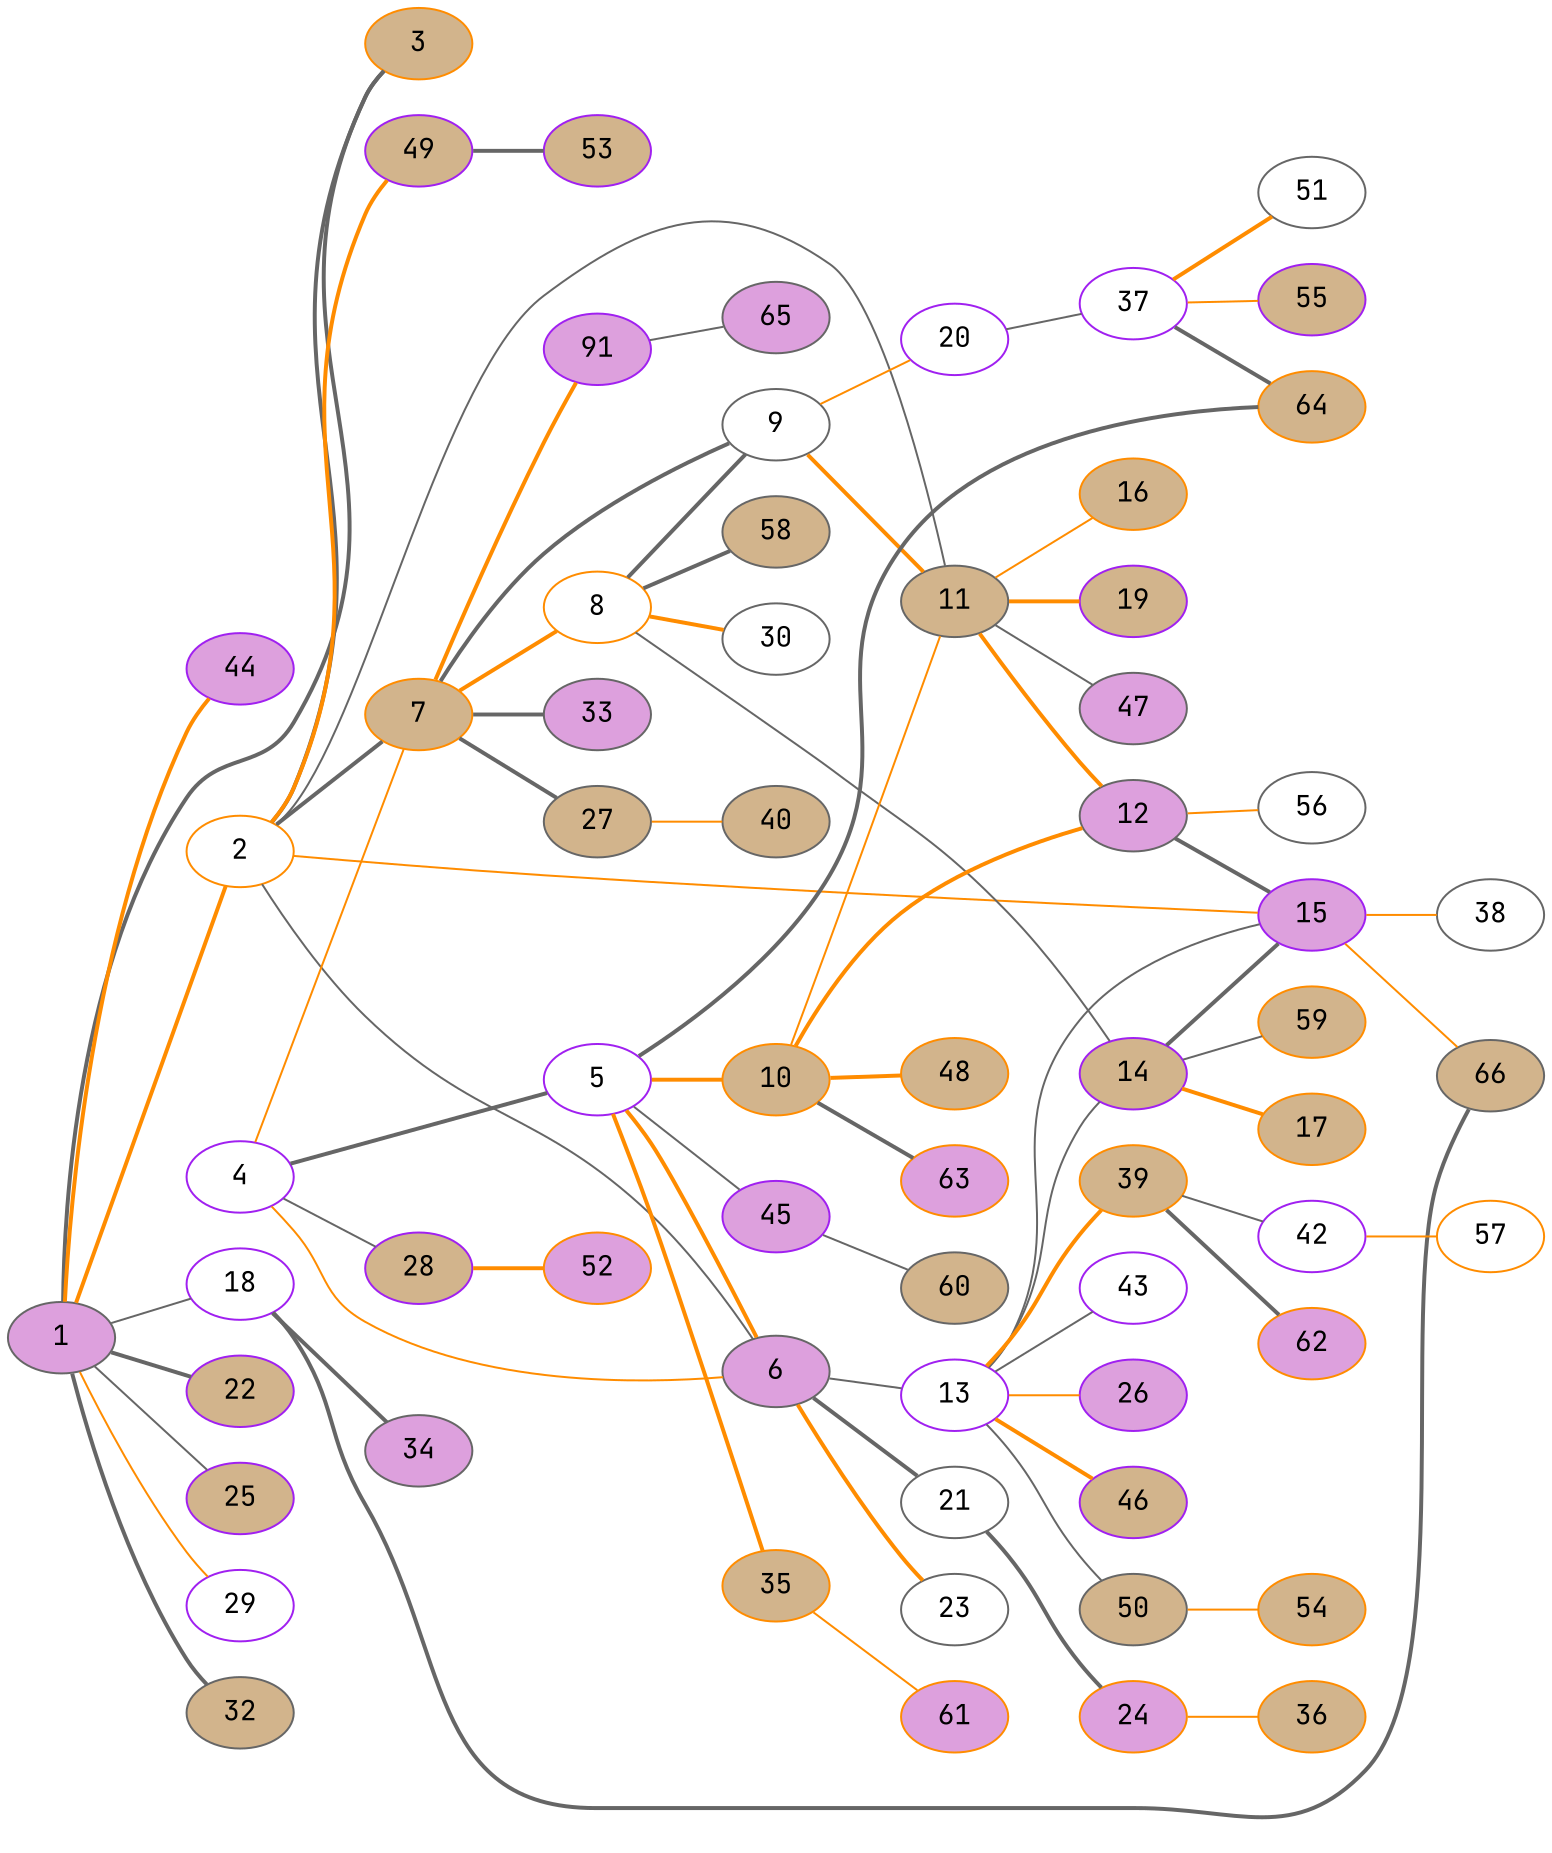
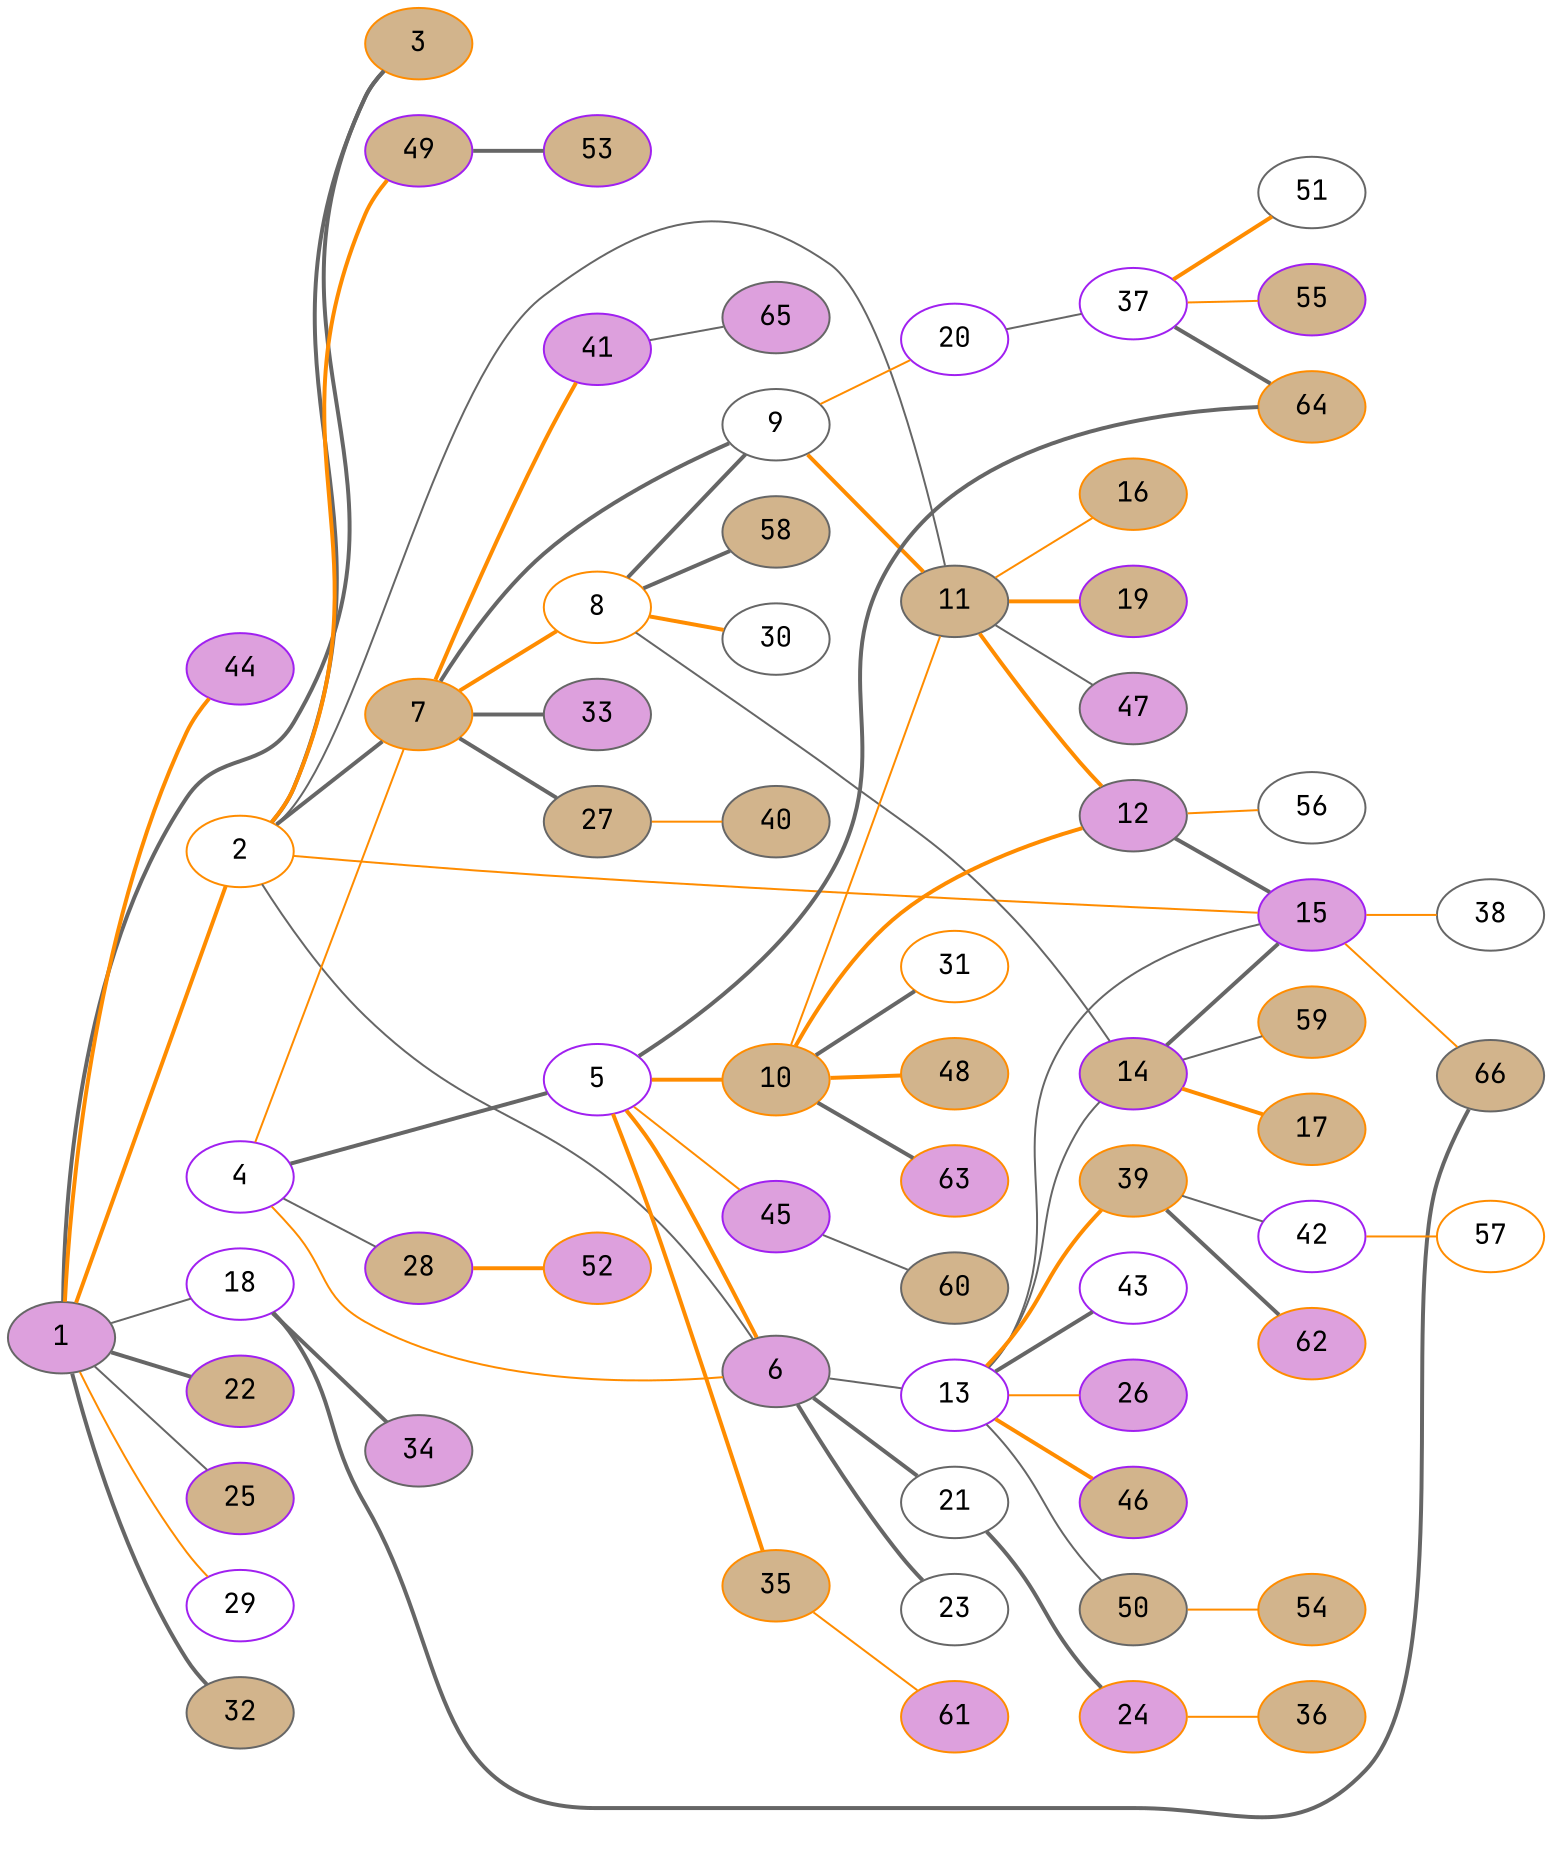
(597, 349) -> (597, 349)
none -> (955, 967)
(687, 1148) -> (687, 1148)
(1044, 1342) -> (1044, 1342)
(856, 1495) -> (856, 1495)
